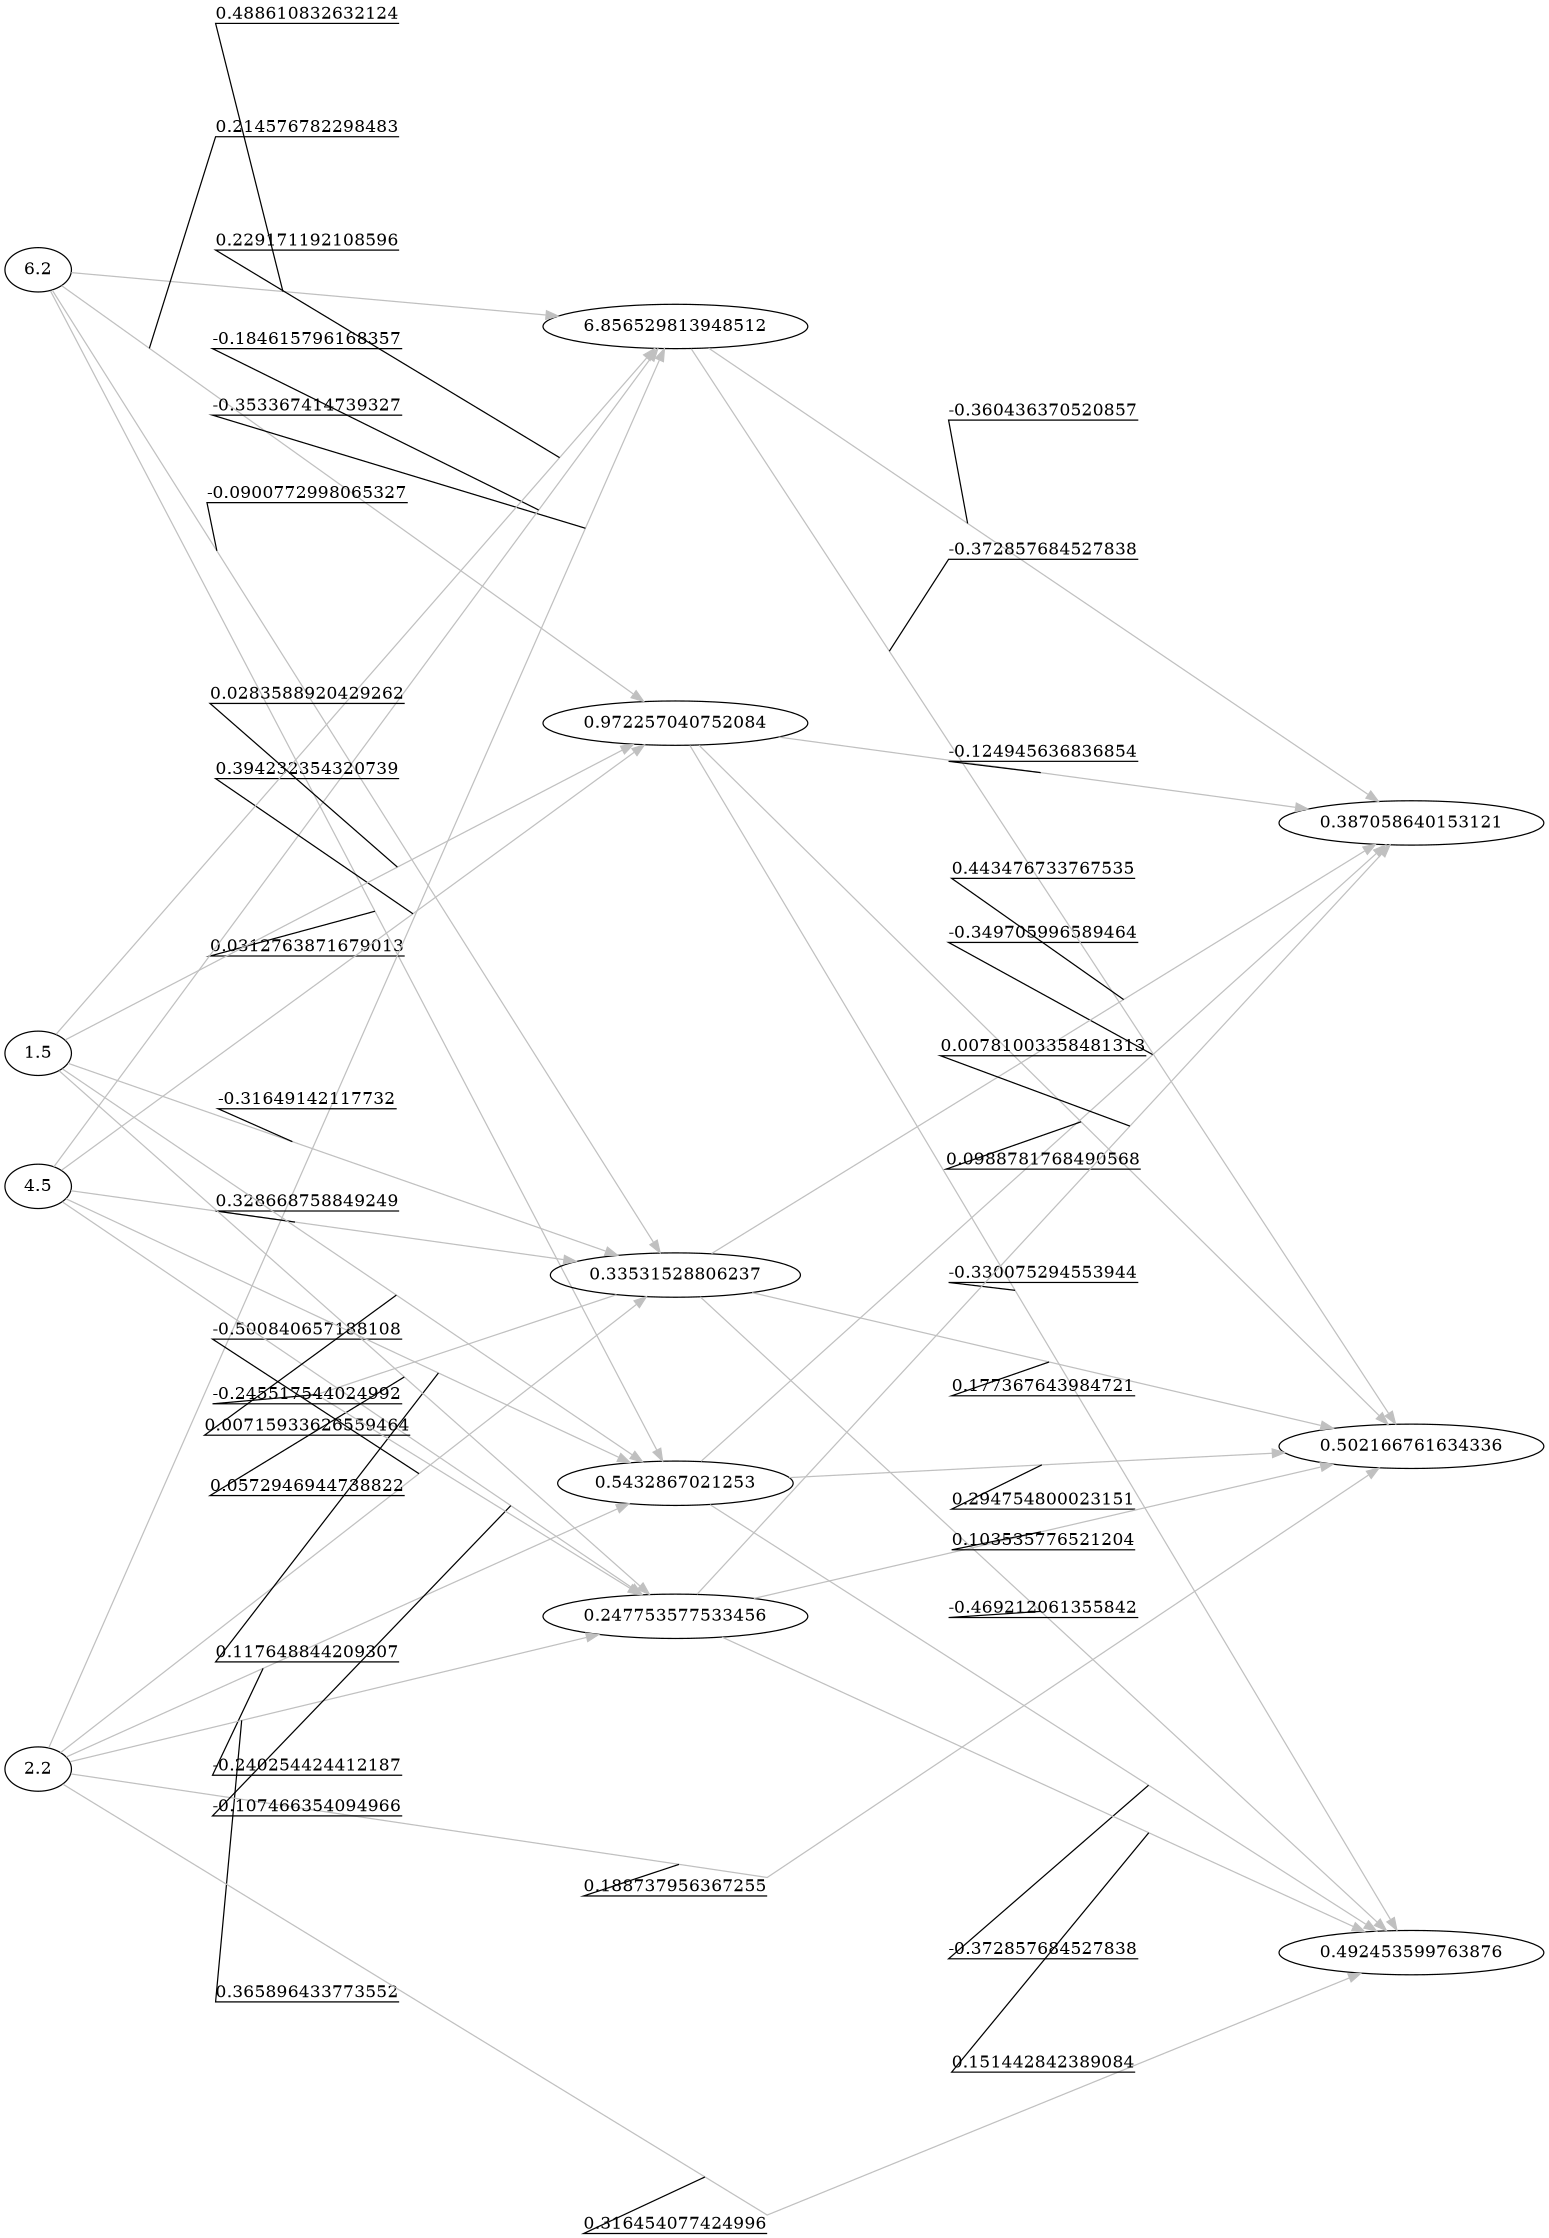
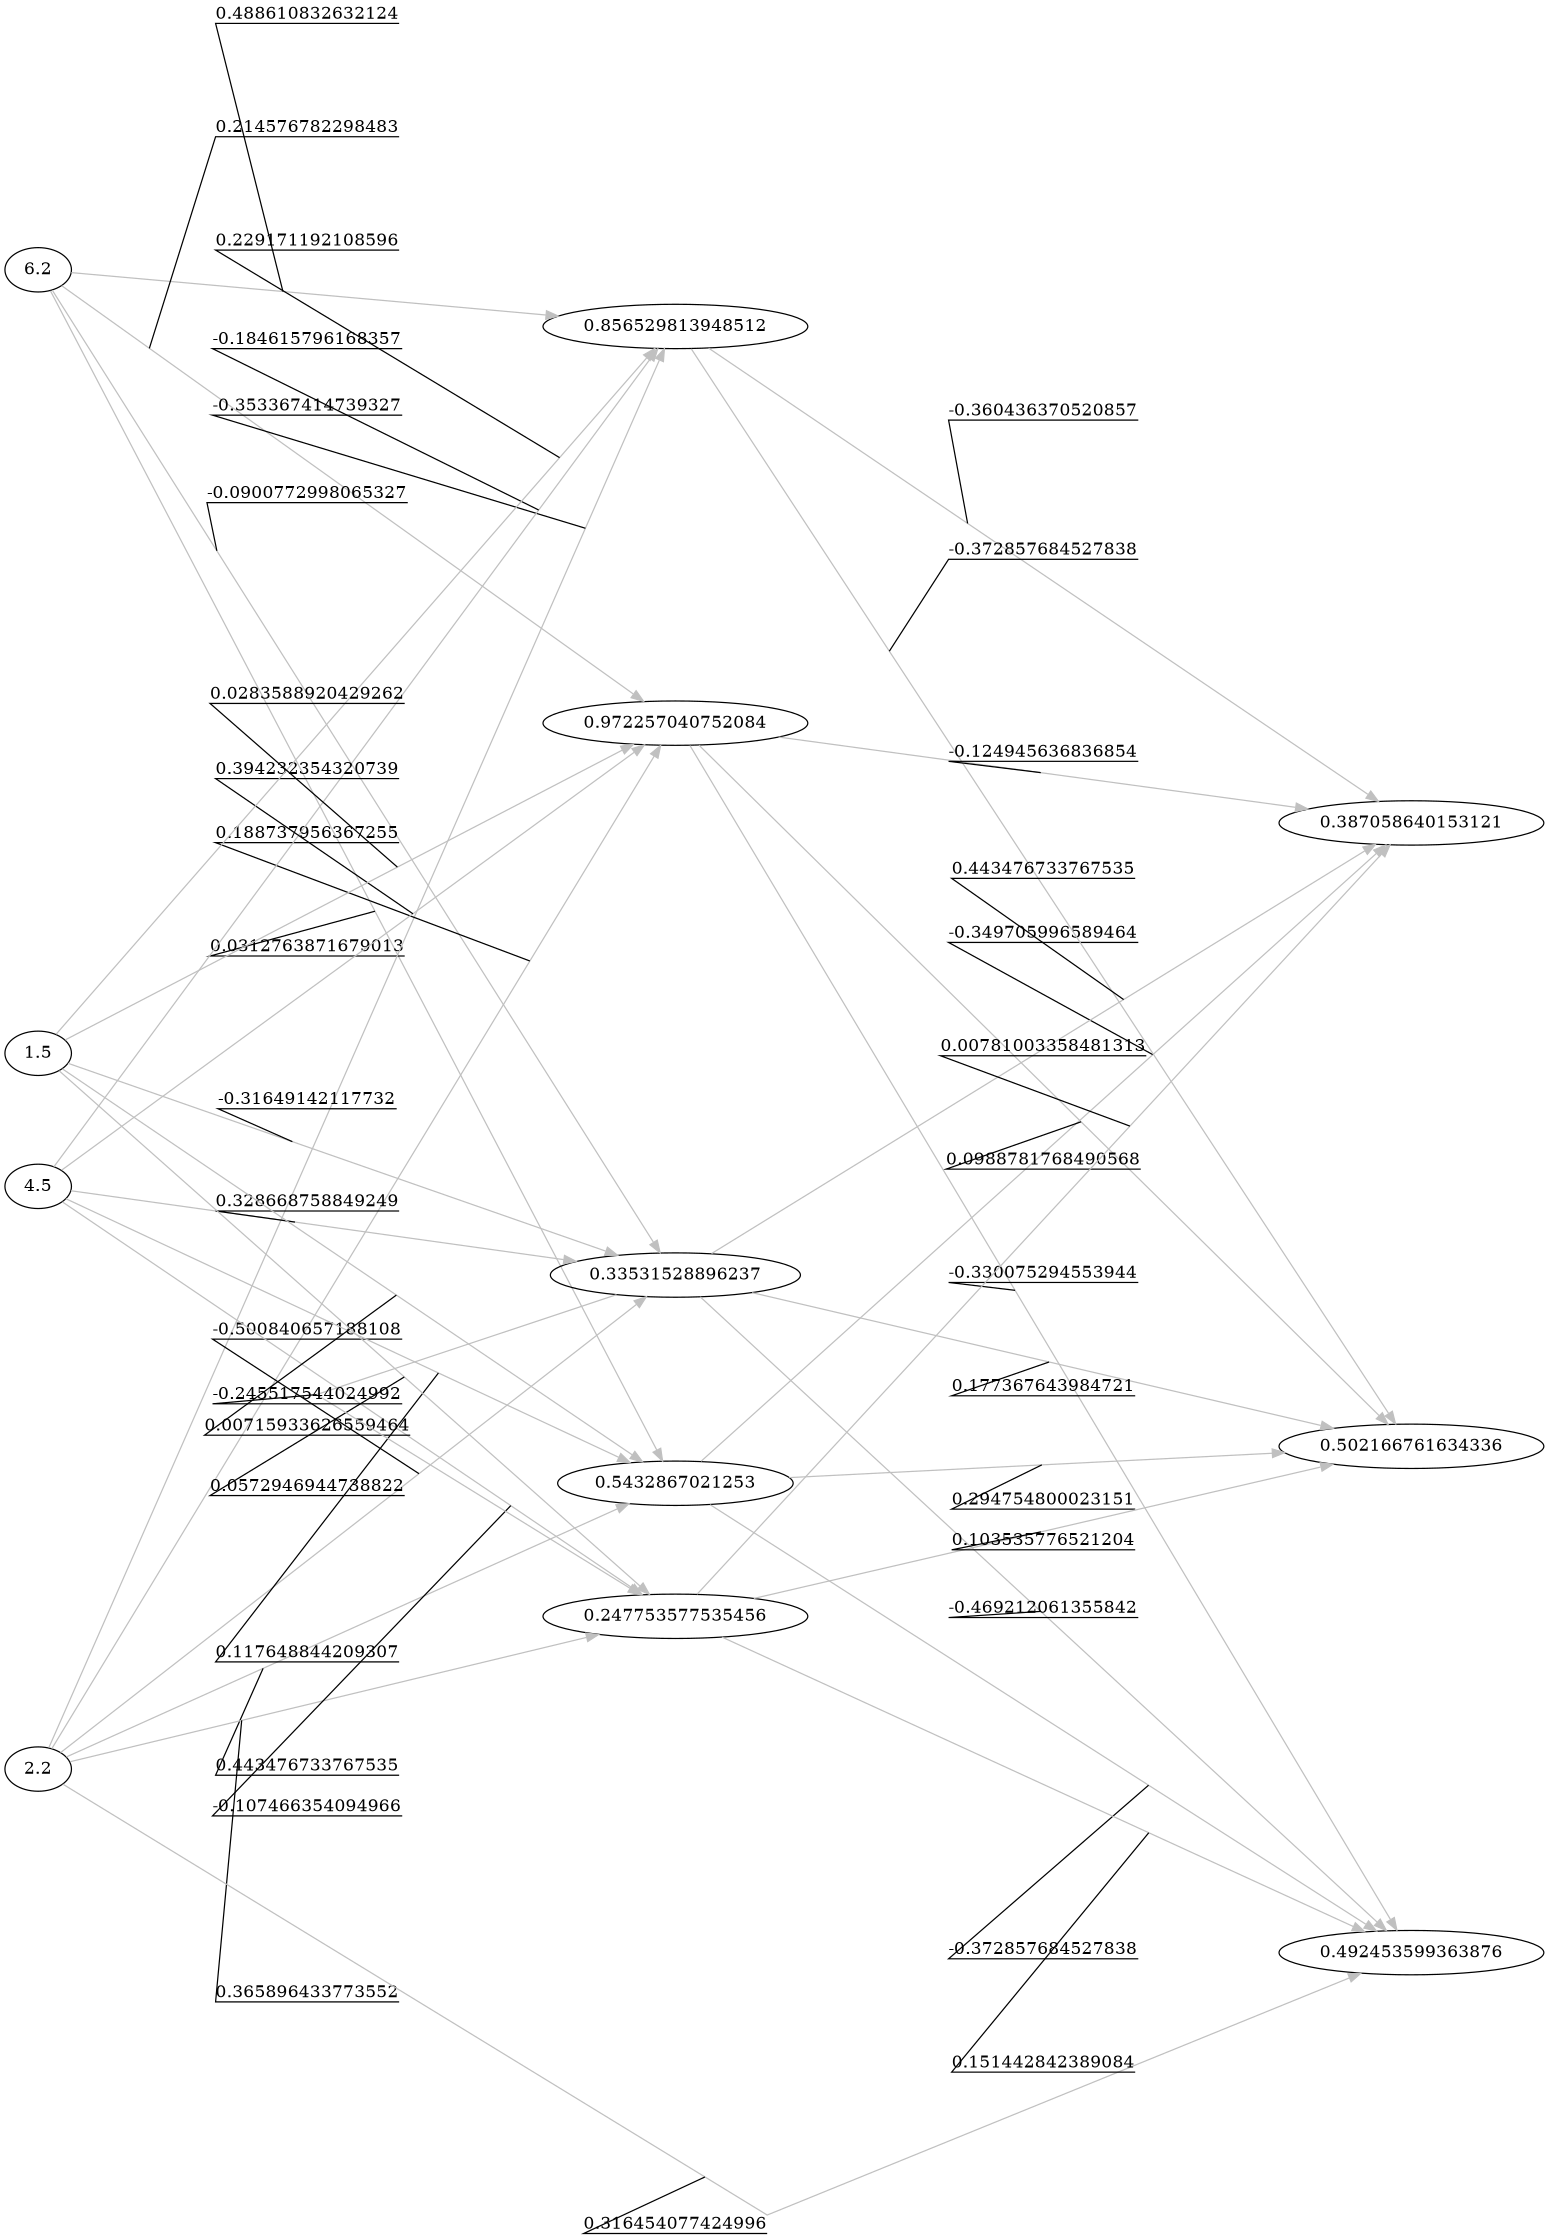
(675, 326) -> (675, 326)
(675, 1275) -> (675, 1275)
(675, 1616) -> (675, 1616)
(307, 1766) -> (307, 1766)
(775, 1872) -> (353, 1252)
(1411, 1953) -> (1411, 1953)
